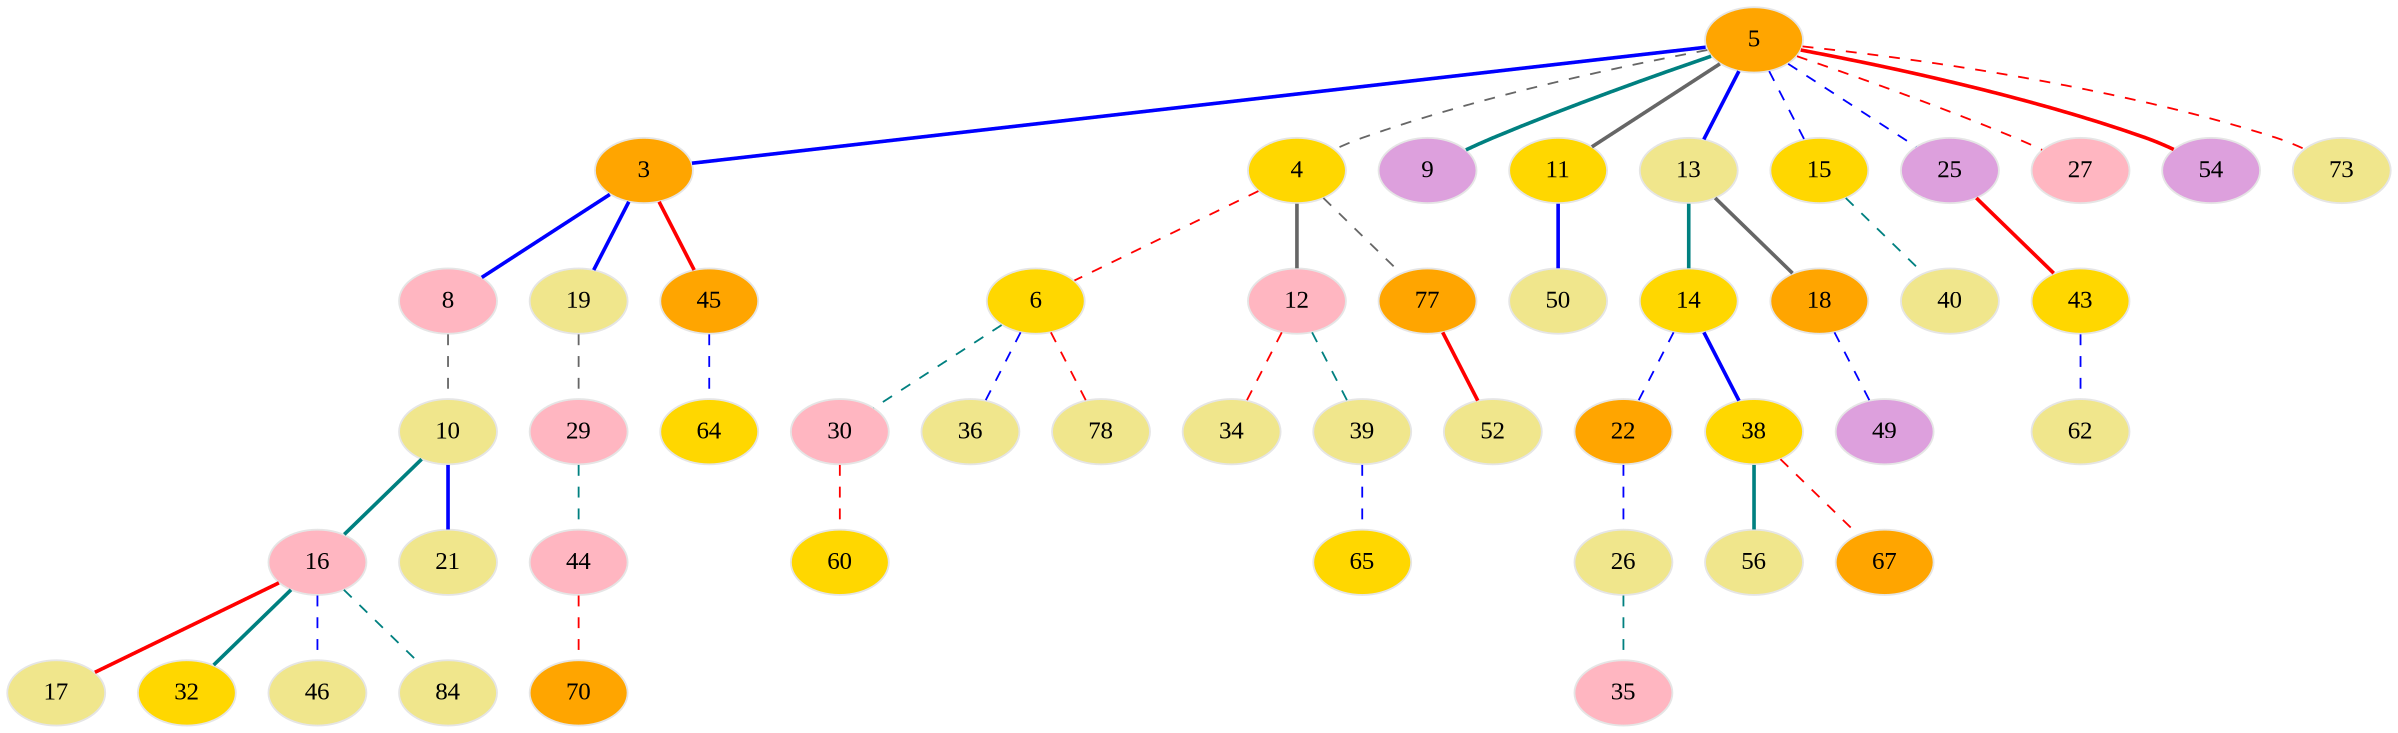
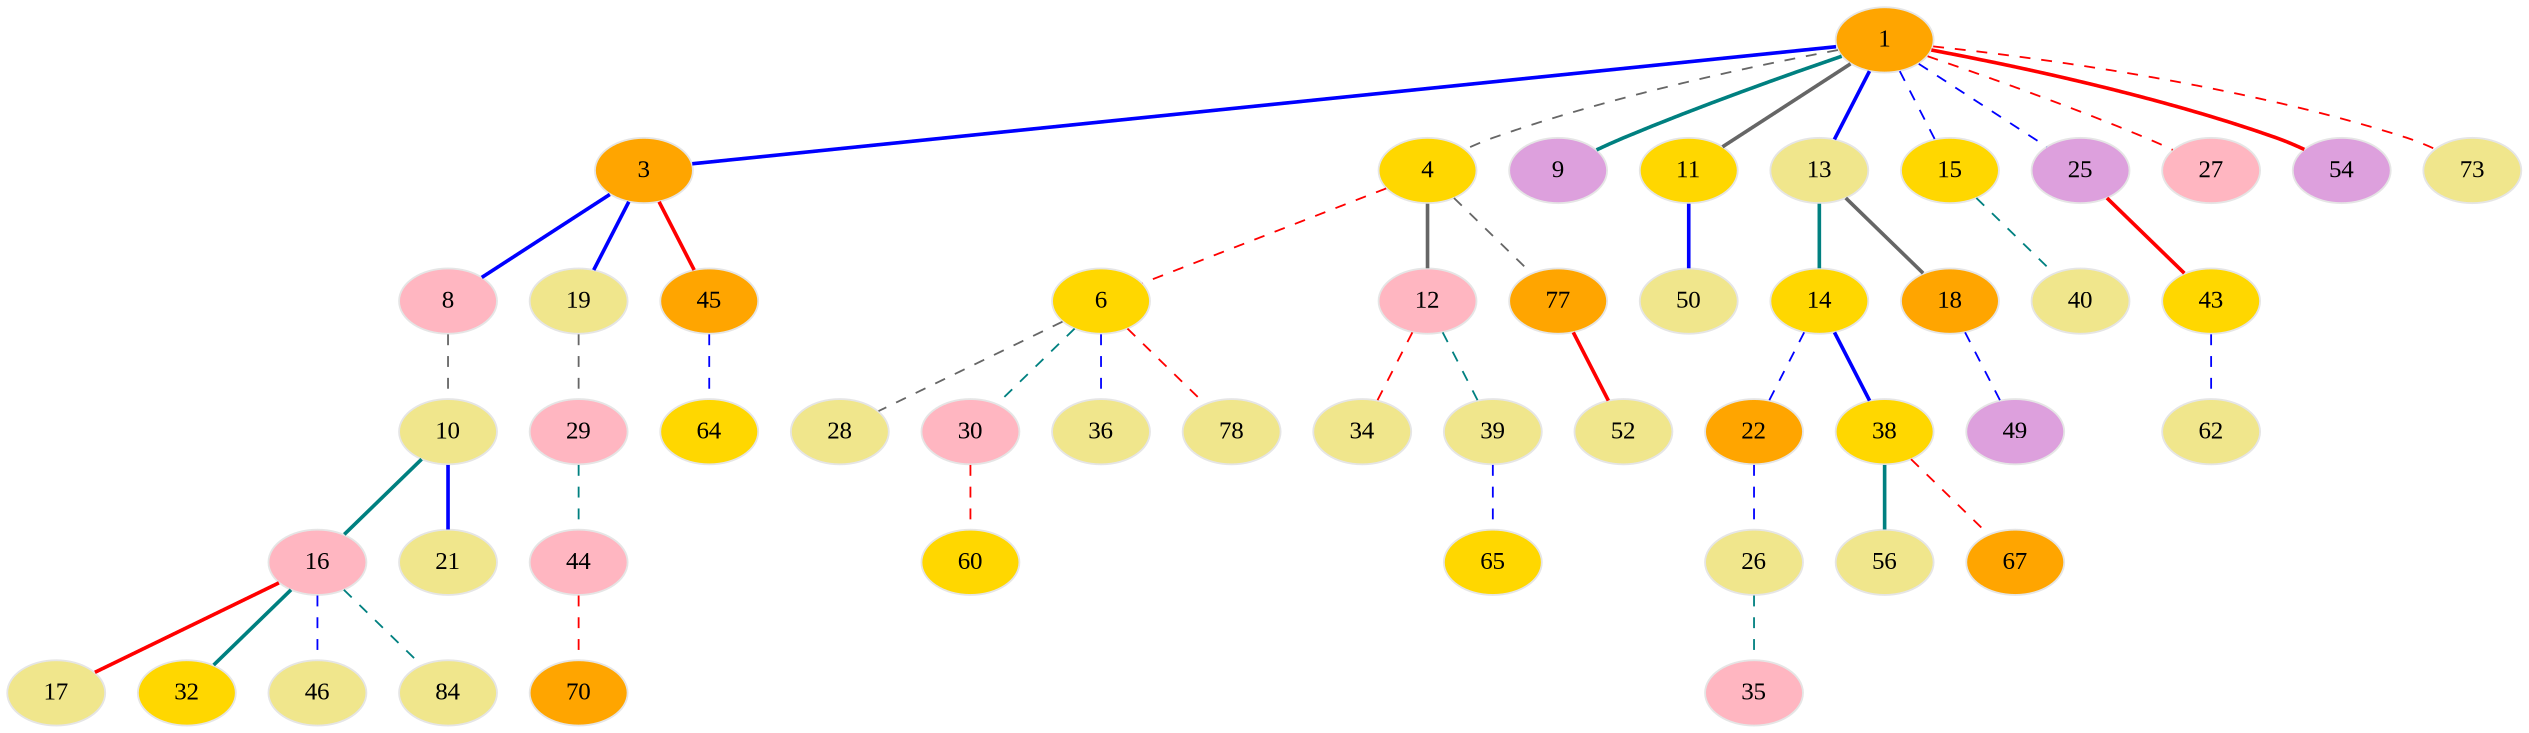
(1754, 40) -> (1885, 40)
none -> (840, 432)
